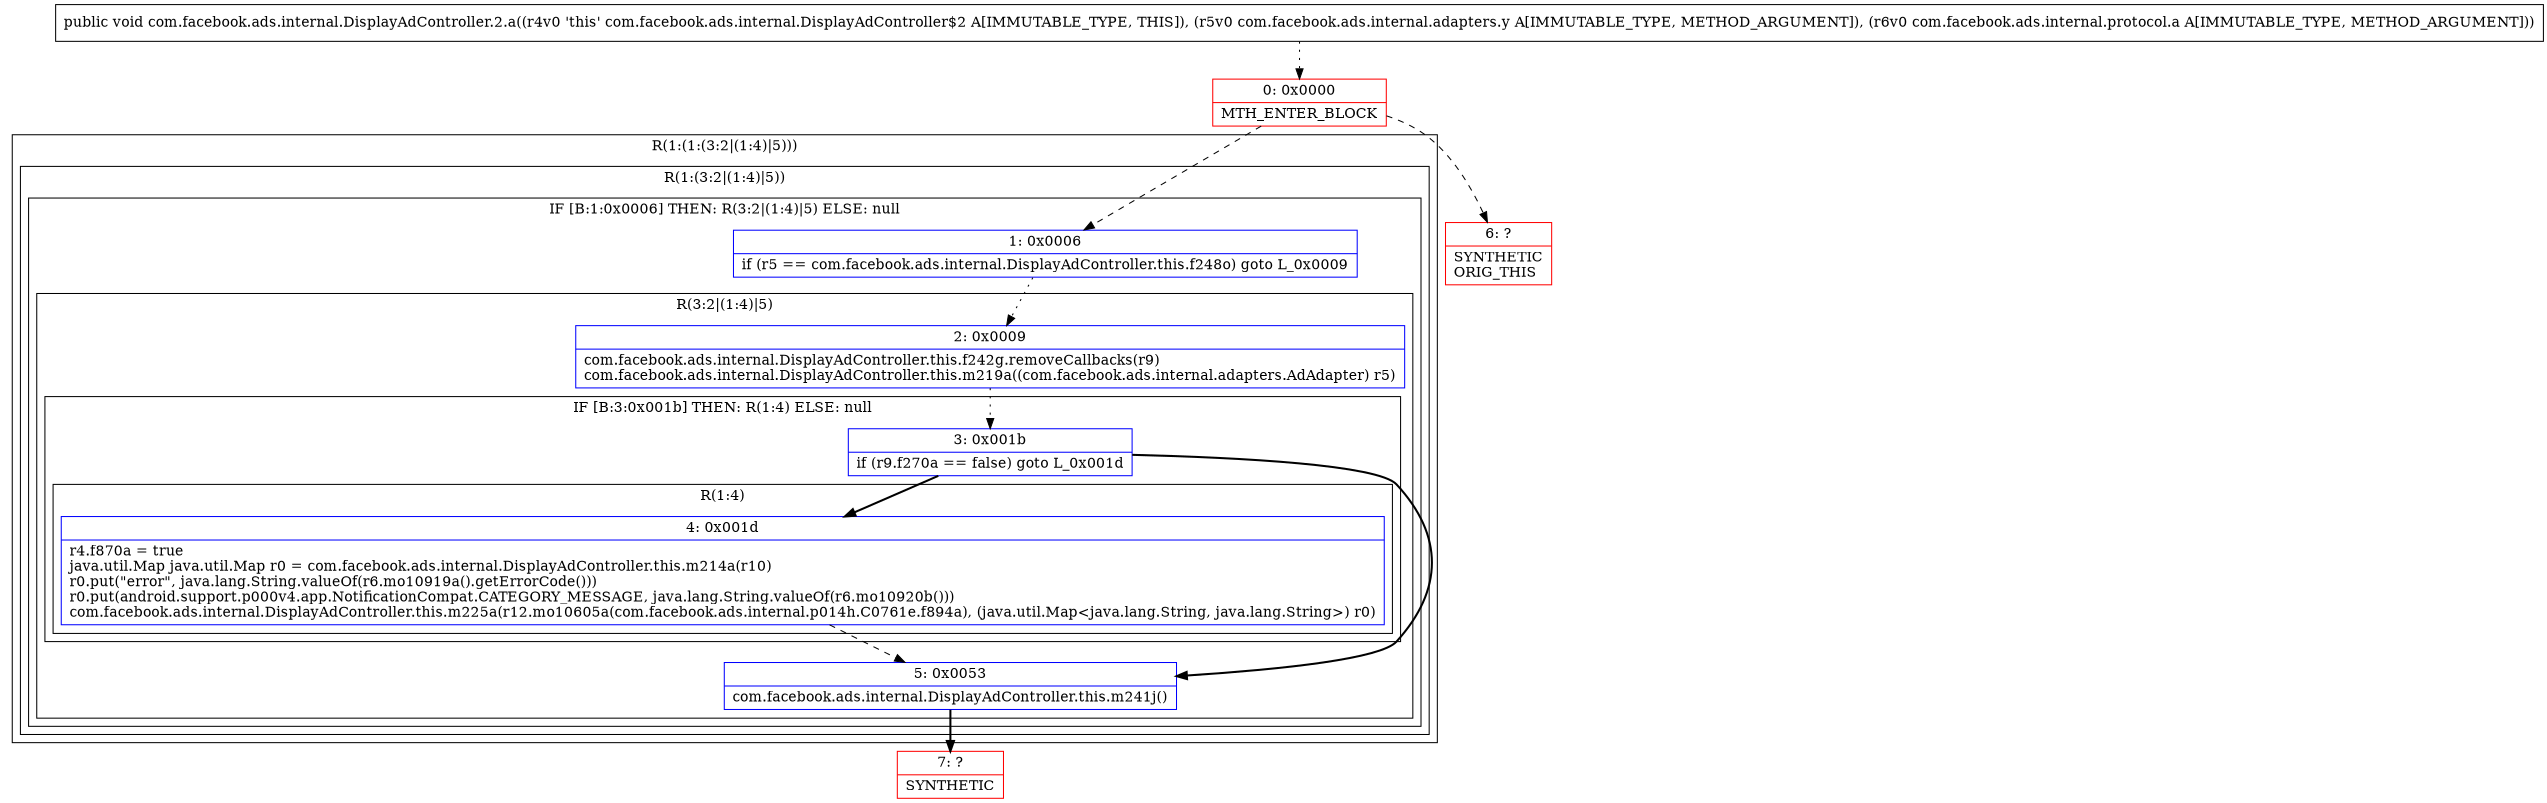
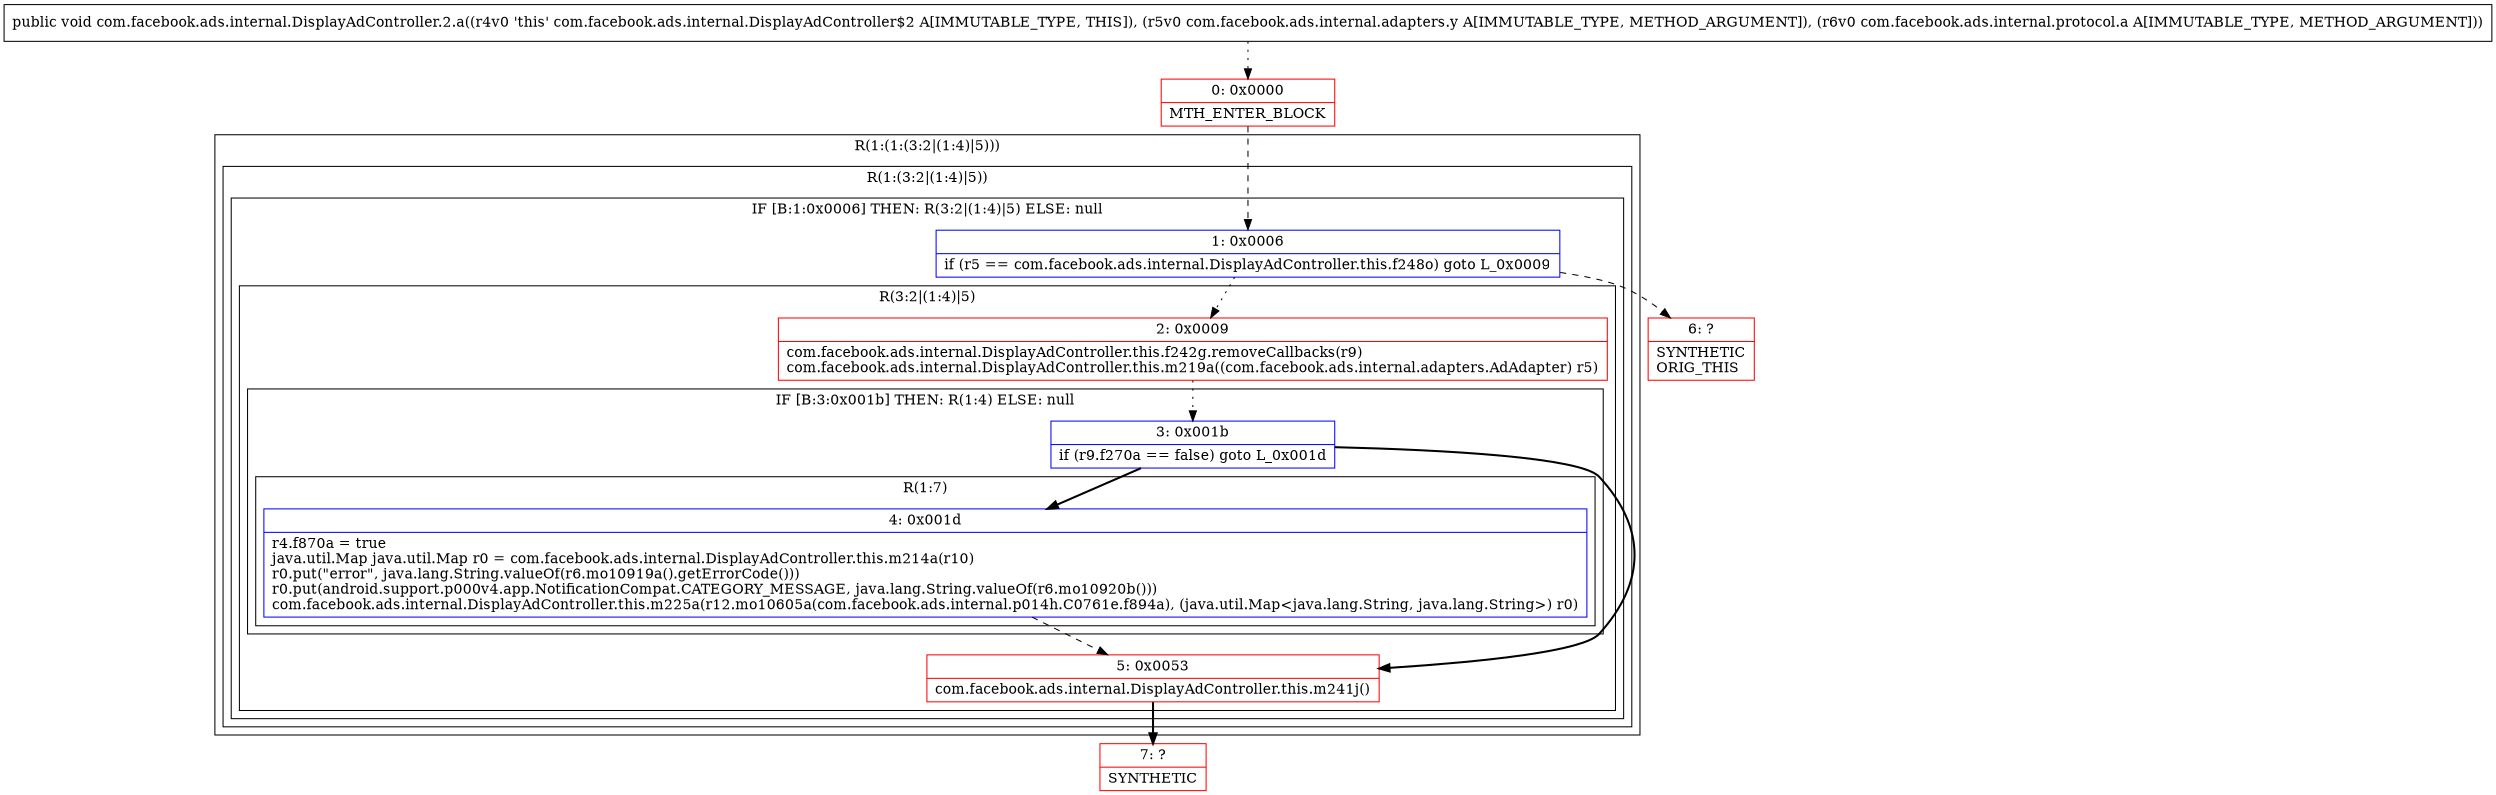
(1445, 153) -> (1598, 280)
(990, 357) -> (1193, 349)
(723, 496) -> (925, 488)
(950, 686) -> (1153, 678)
